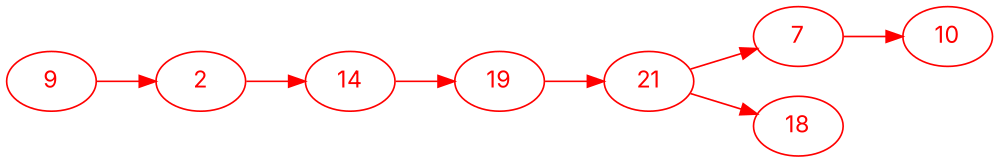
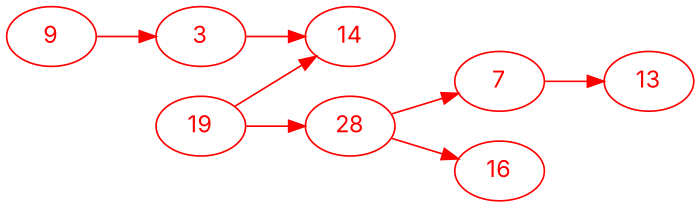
(948, 37) -> (649, 81)
(201, 81) -> (201, 37)
(417, 81) -> (268, 86)
(649, 81) -> (350, 126)
(798, 126) -> (500, 171)
